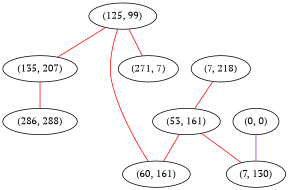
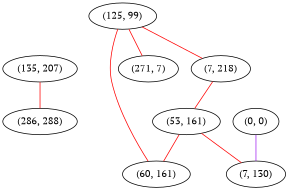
(82, 42) -> (172, 43)
